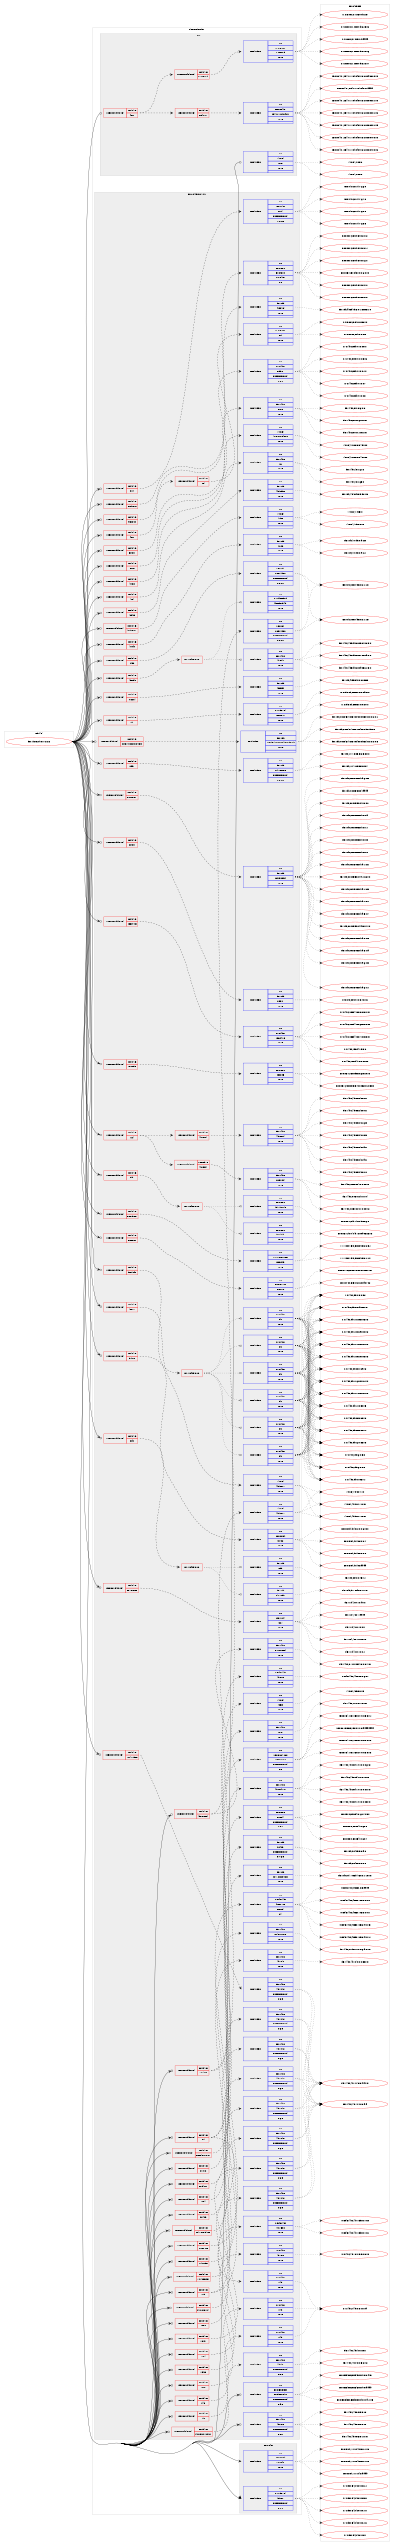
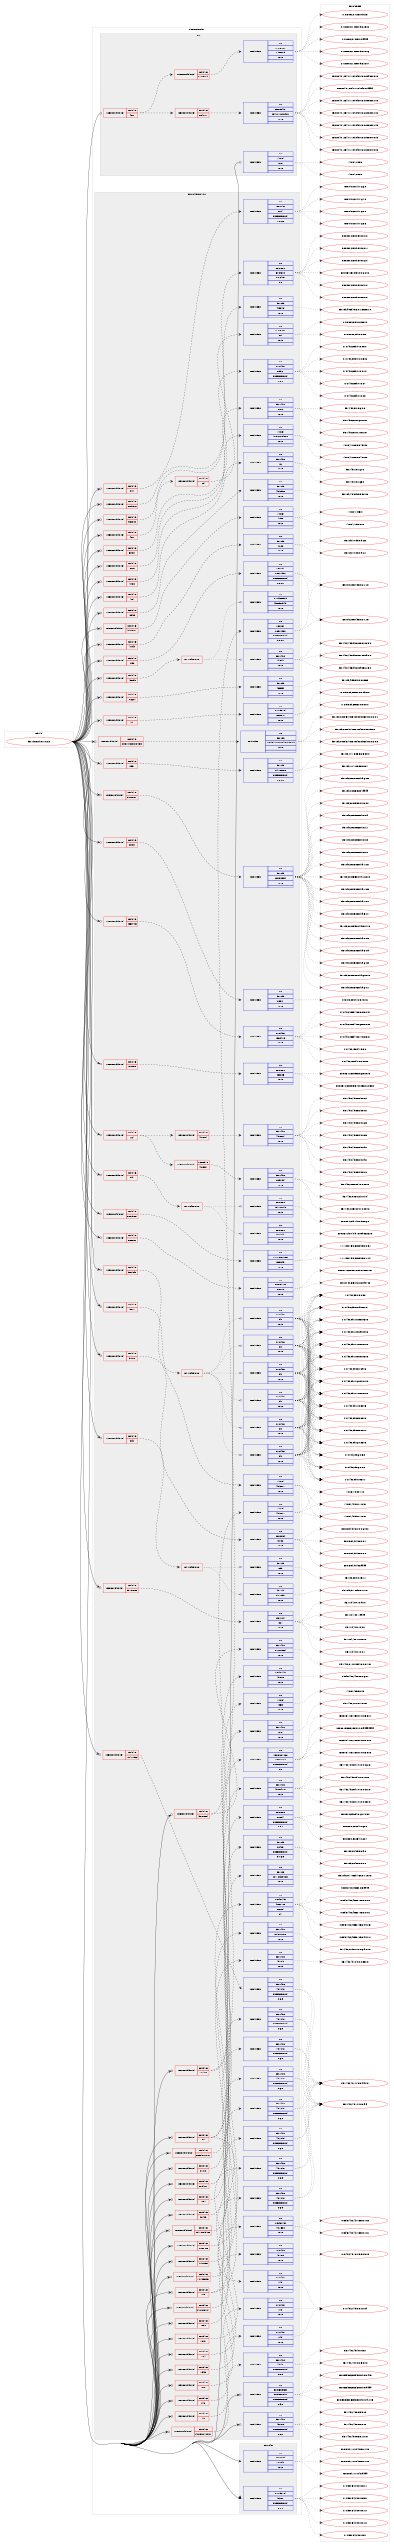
none -> (355, 975)
